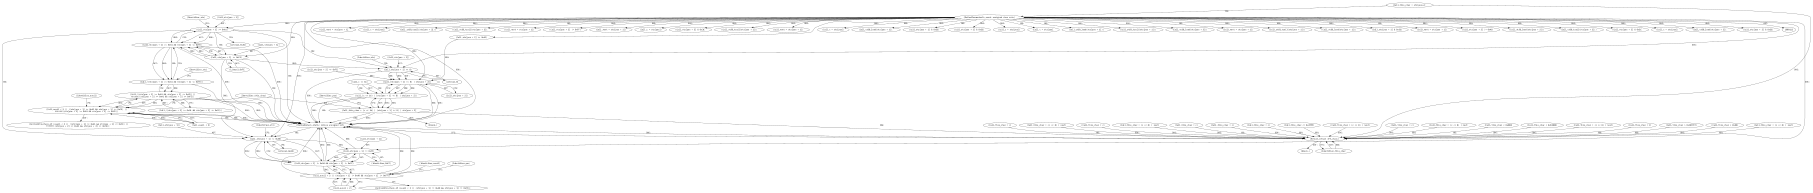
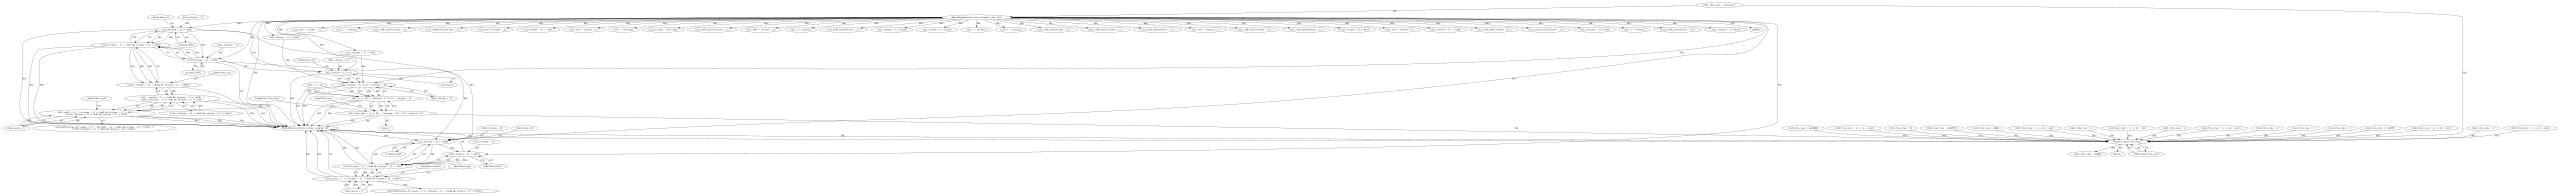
none -> (380, 22)
none -> (176, 39)
(1417, 135) -> (2108, 148)
